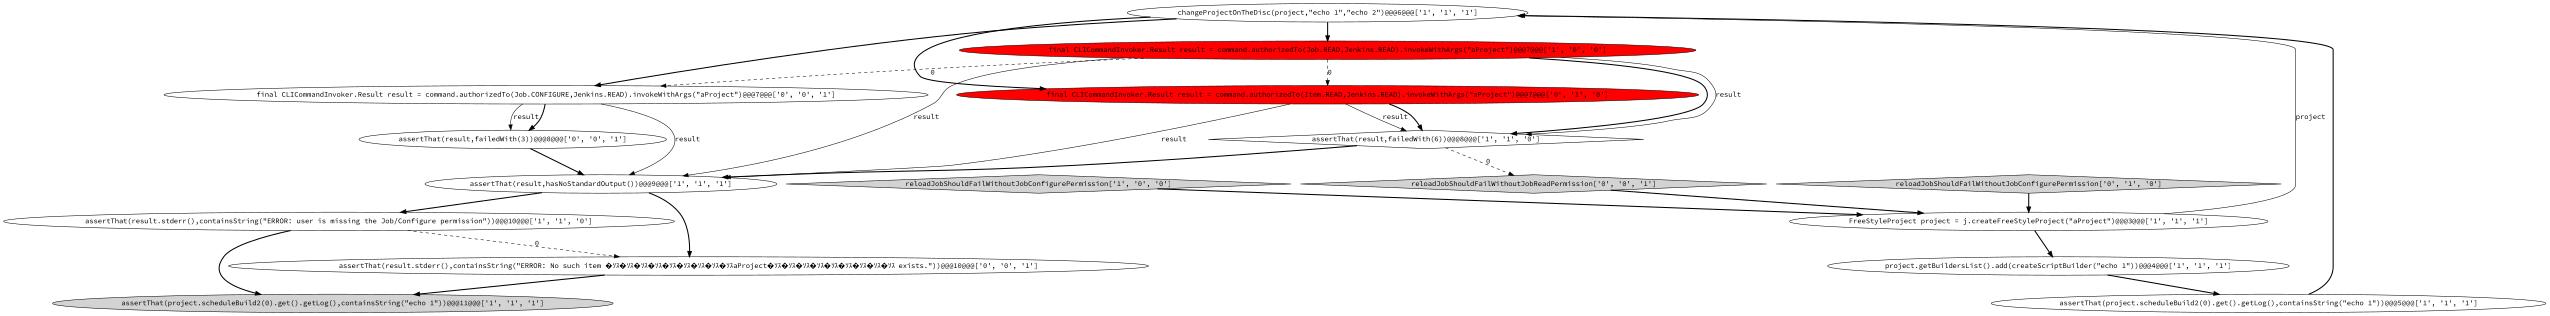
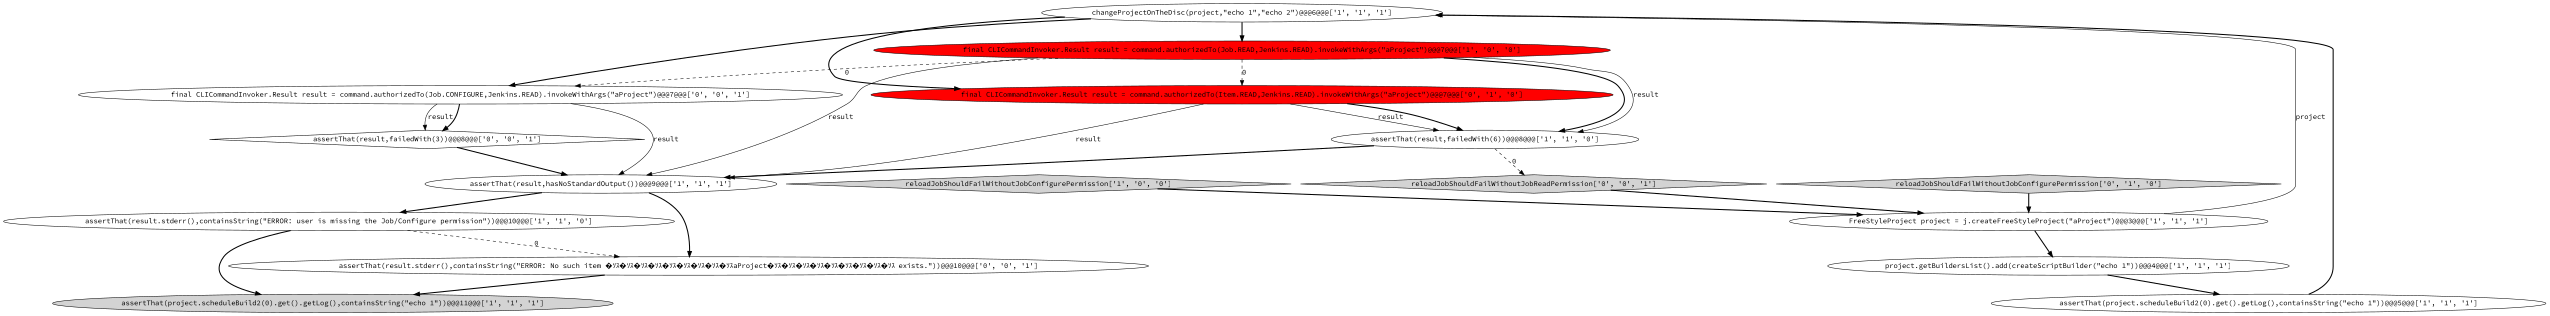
(513, 139) -> (427, 139)
(1426, 139) -> (1485, 139)
